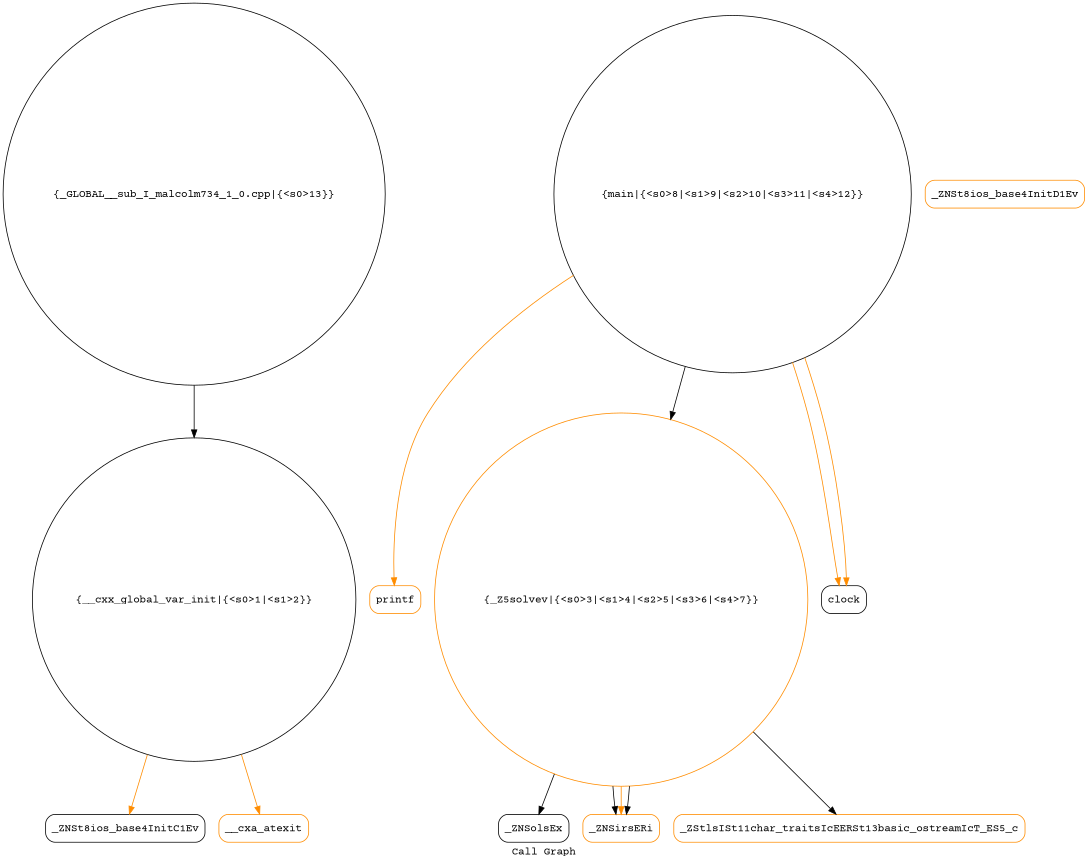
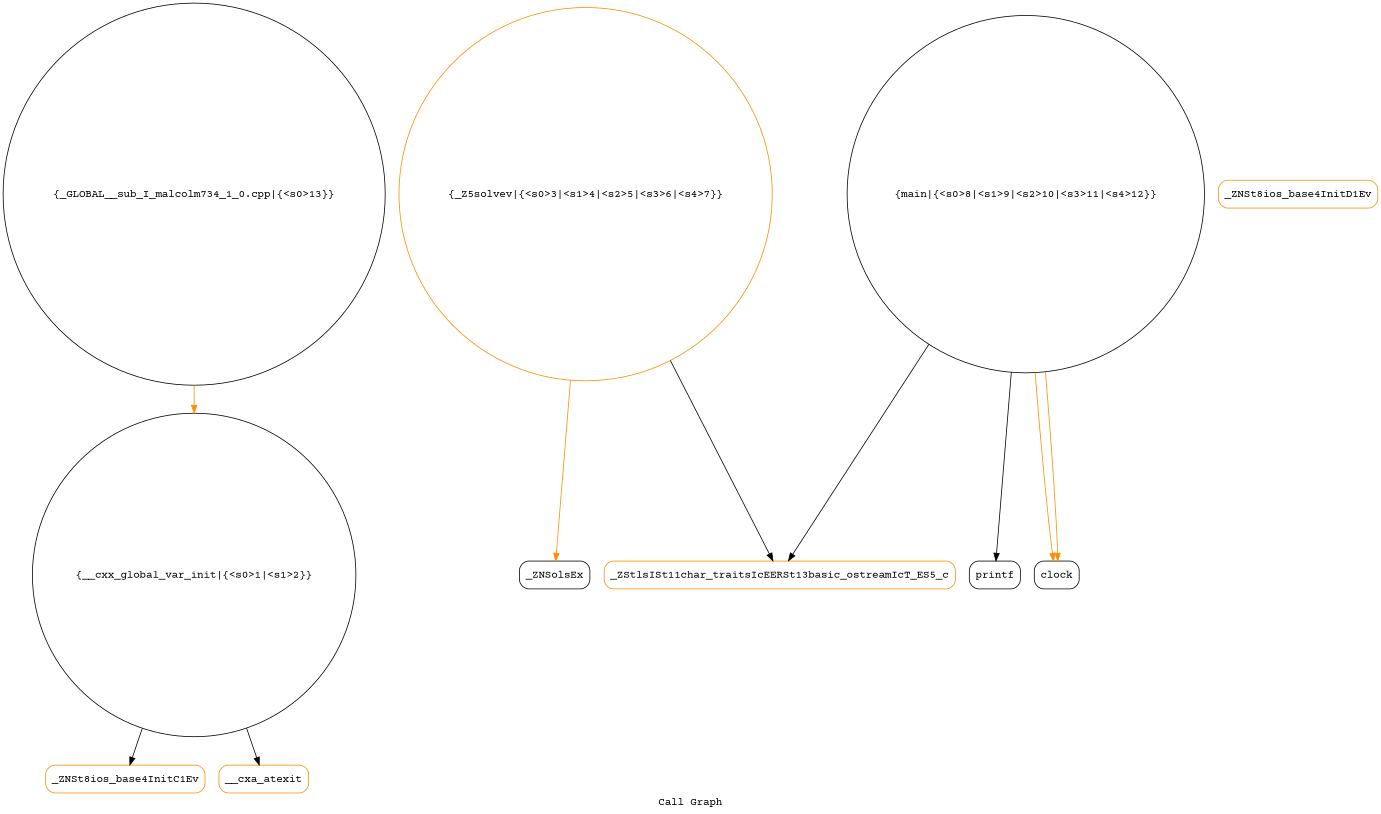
(679, 389) -> (861, 449)
(437, 400) -> (1004, 463)
(194, 408) -> (194, 395)
(395, 600) -> (995, 575)
(140, 781) -> (137, 743)
(249, 781) -> (252, 743)
(548, 790) -> (563, 467)
(125, 828) -> (125, 779)
(621, 828) -> none
